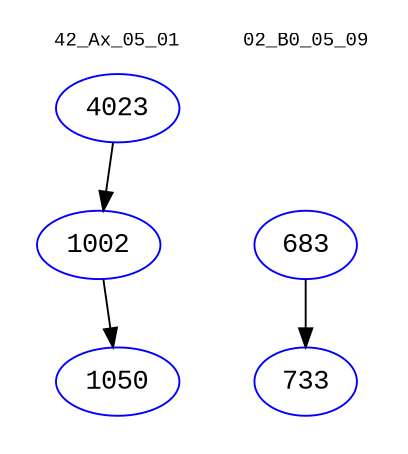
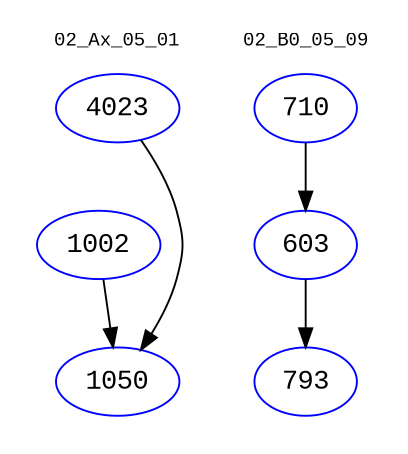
(118, 41) -> (118, 41)
none -> (306, 108)
(110, 167) -> (182, 235)
(306, 245) -> (306, 245)
(306, 382) -> (306, 382)
